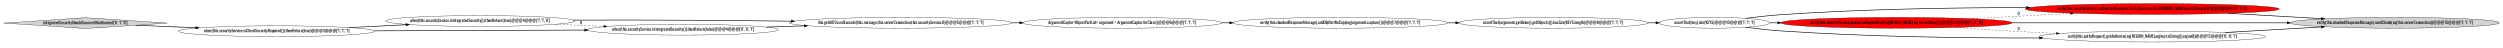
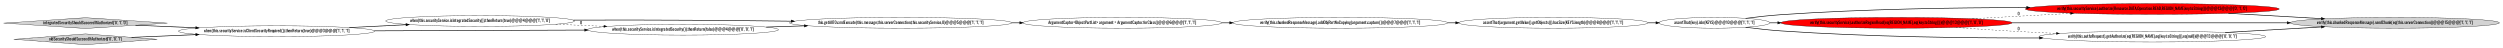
none -> (86, 39)
